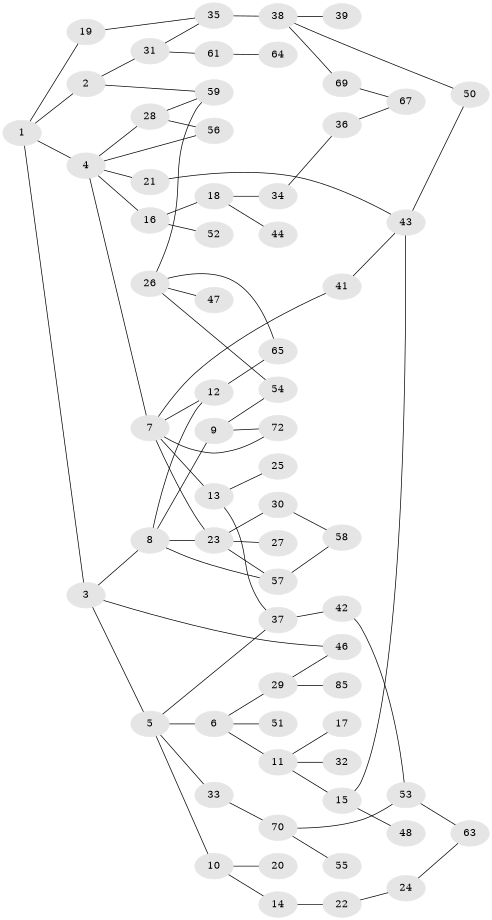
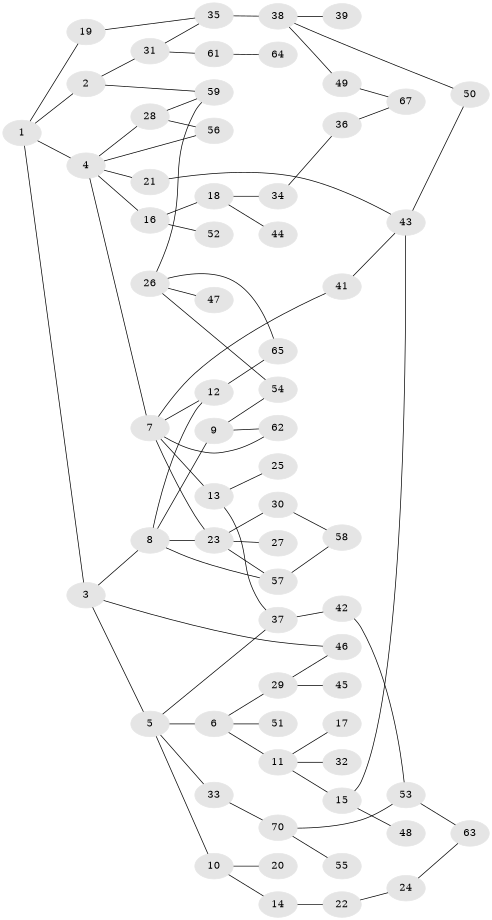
(342, 84) -> (342, 84)
(278, 428) -> (278, 428)
(342, 686) -> (342, 686)
